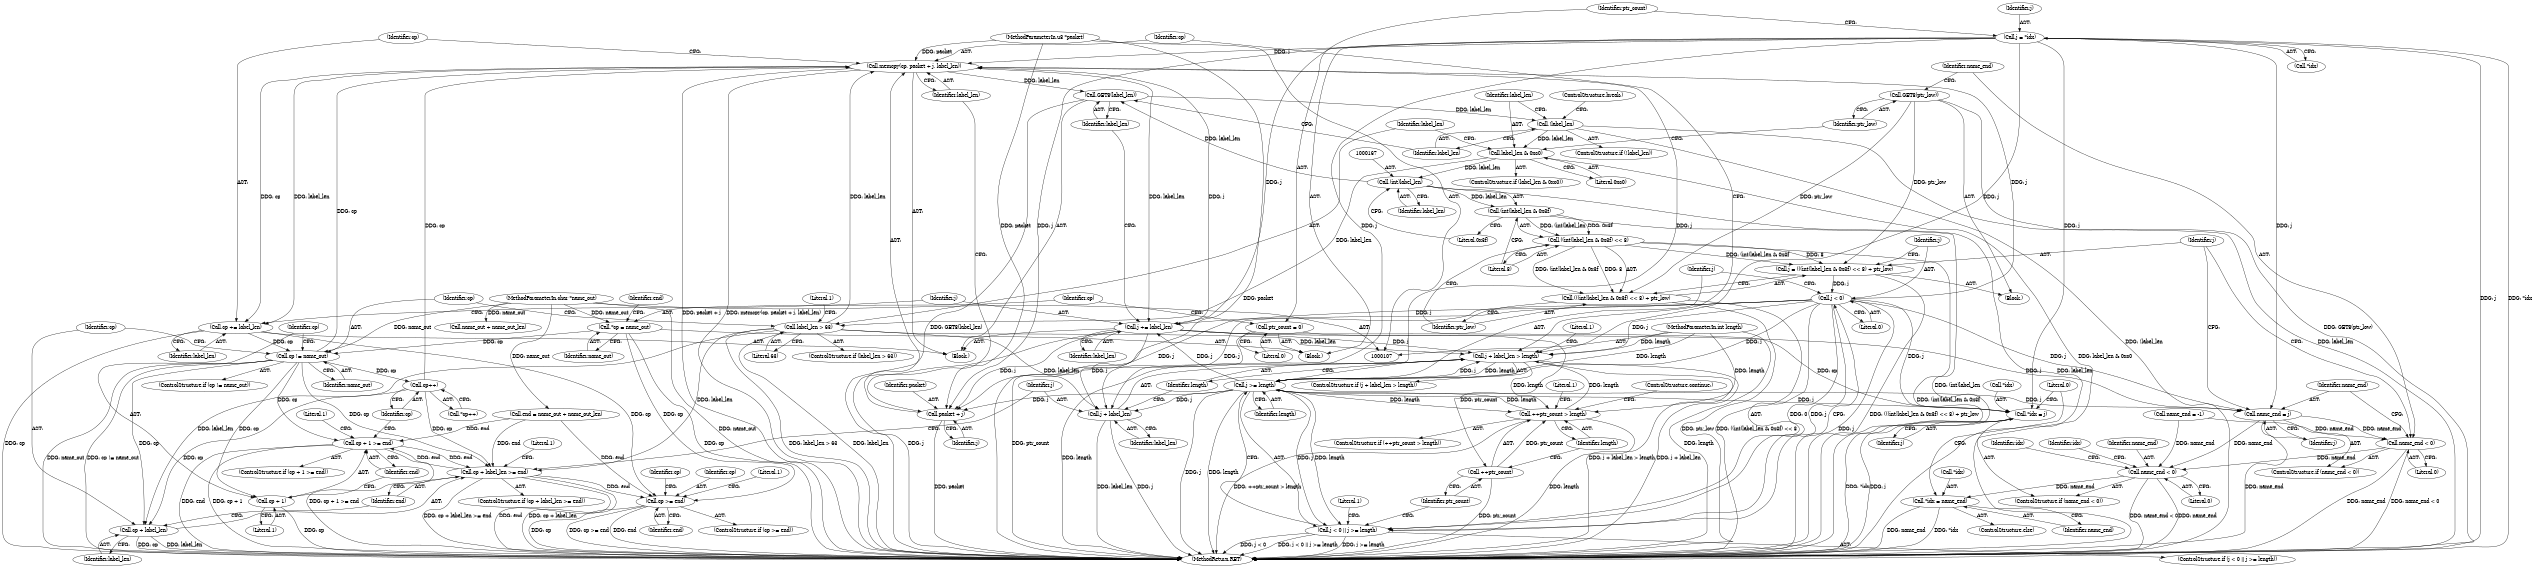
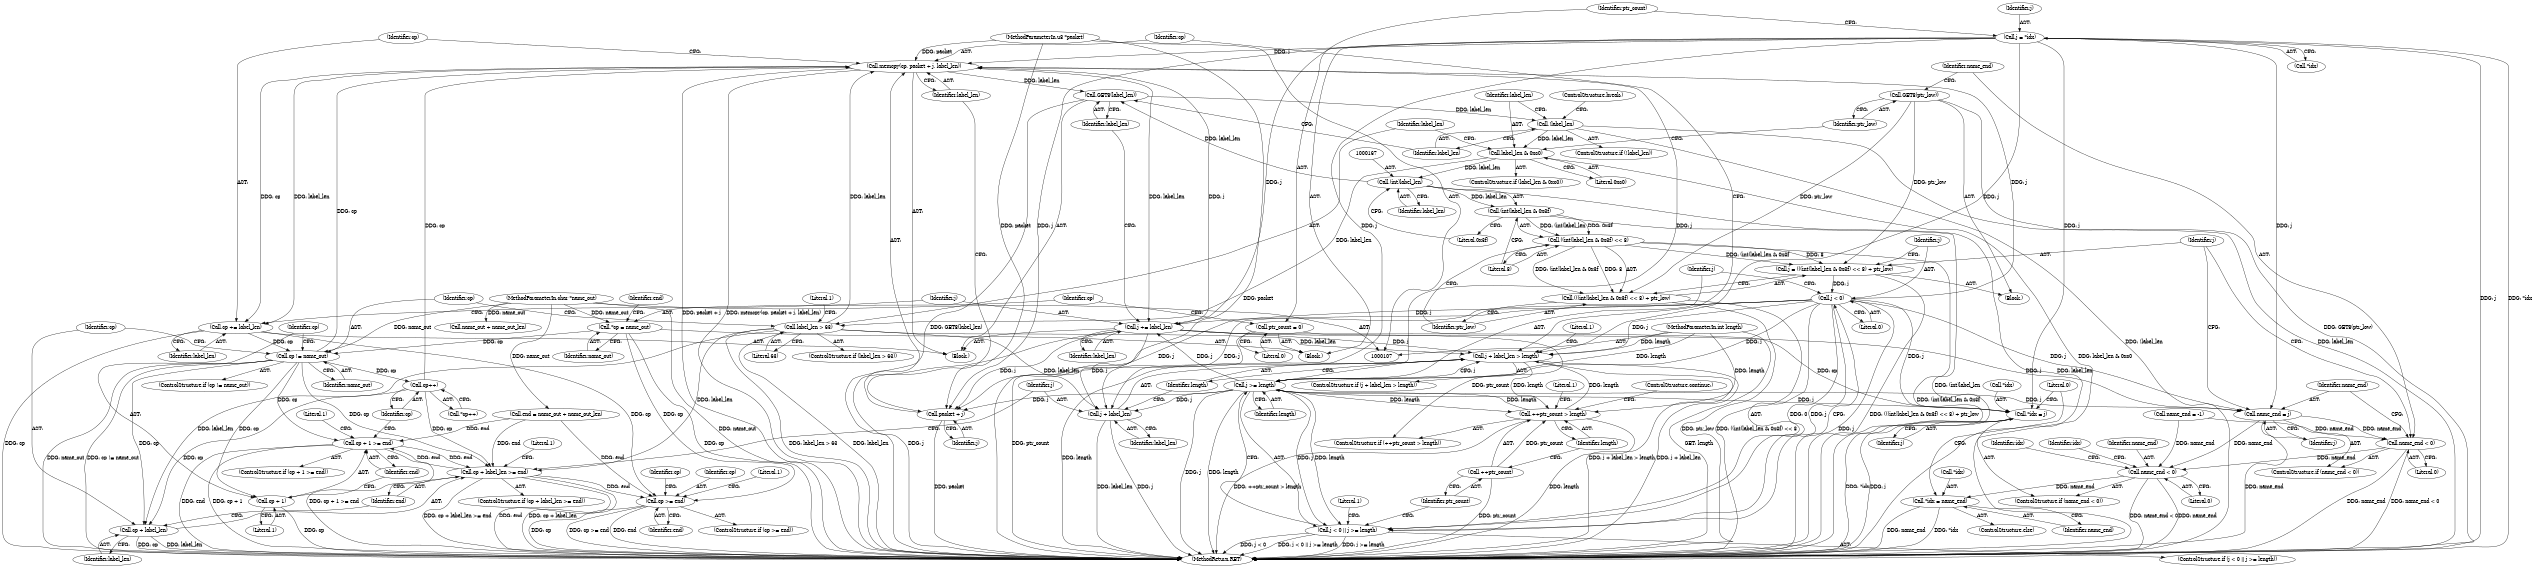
(1527, 339) -> (1521, 341)
(1468, 371) -> (1468, 371)
(1389, 378) -> none
(905, 386) -> none
(1699, 444) -> (1699, 444)
